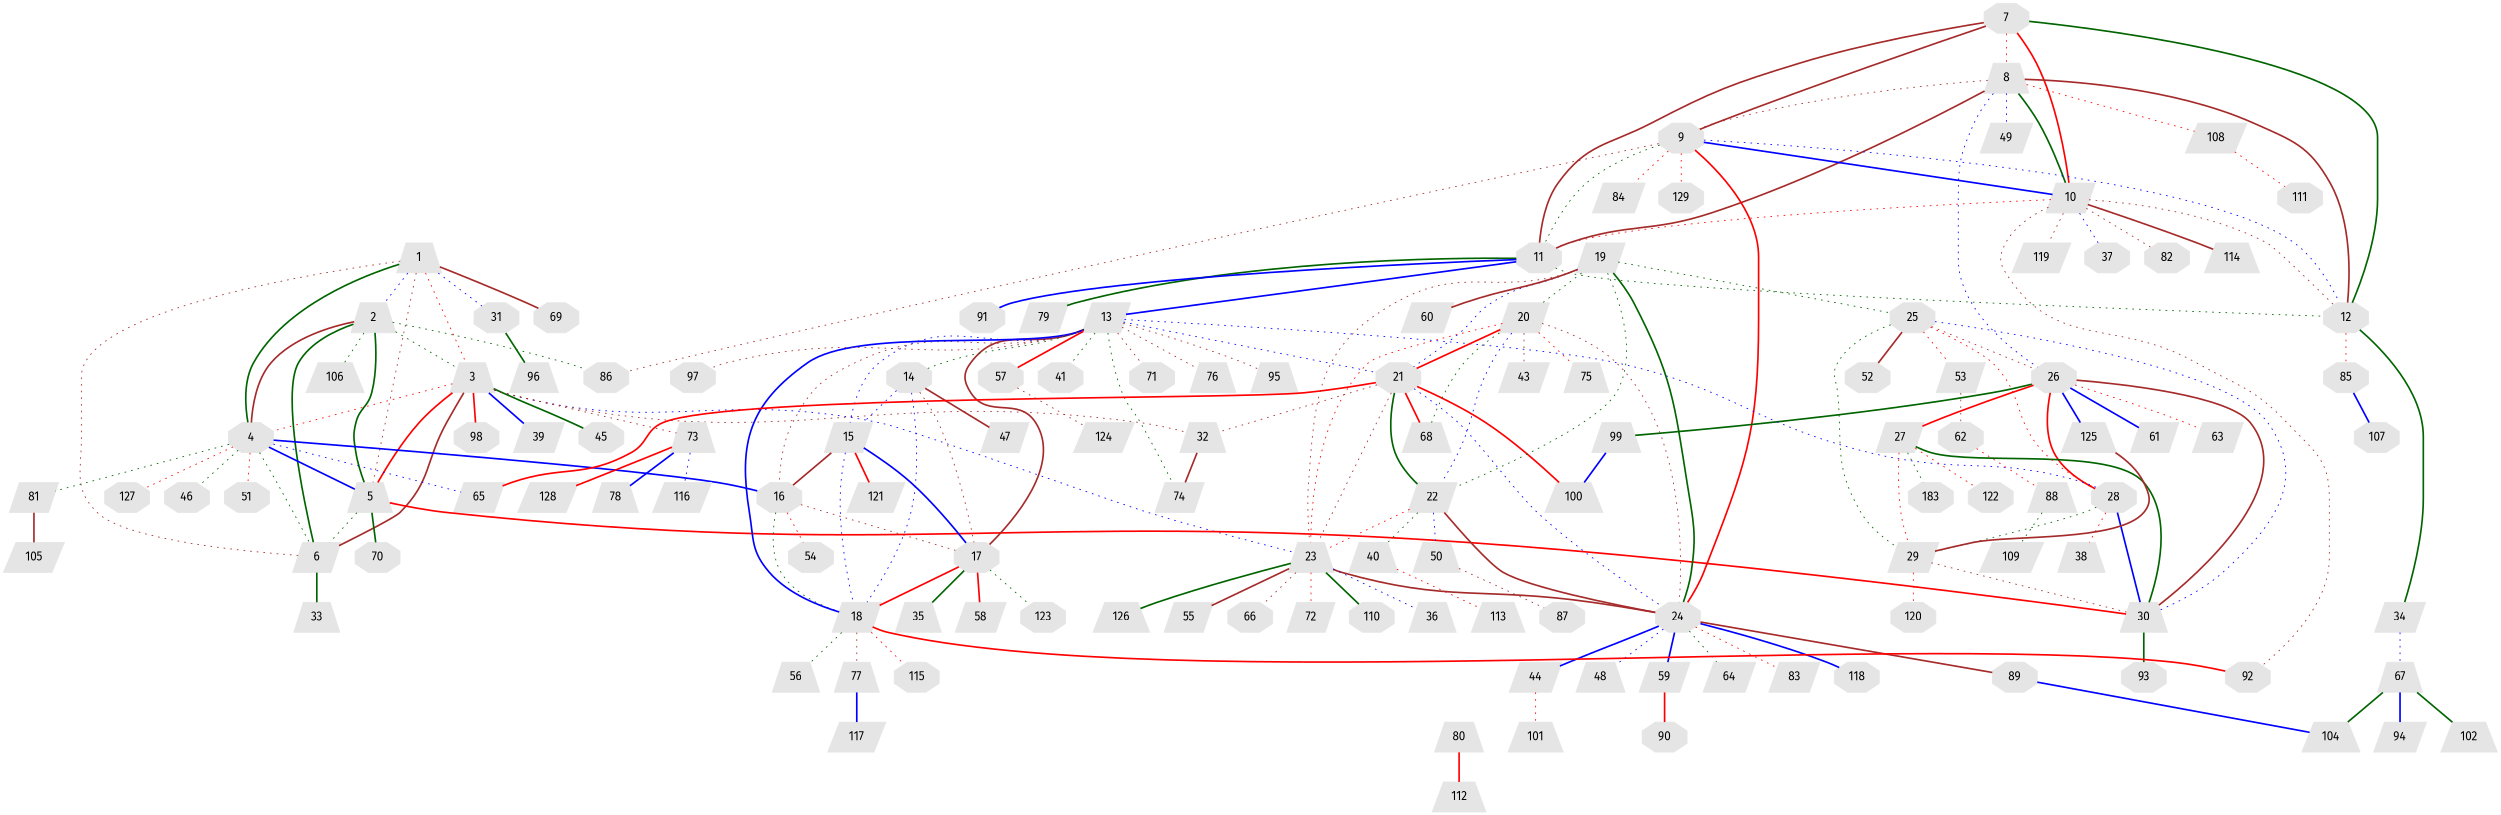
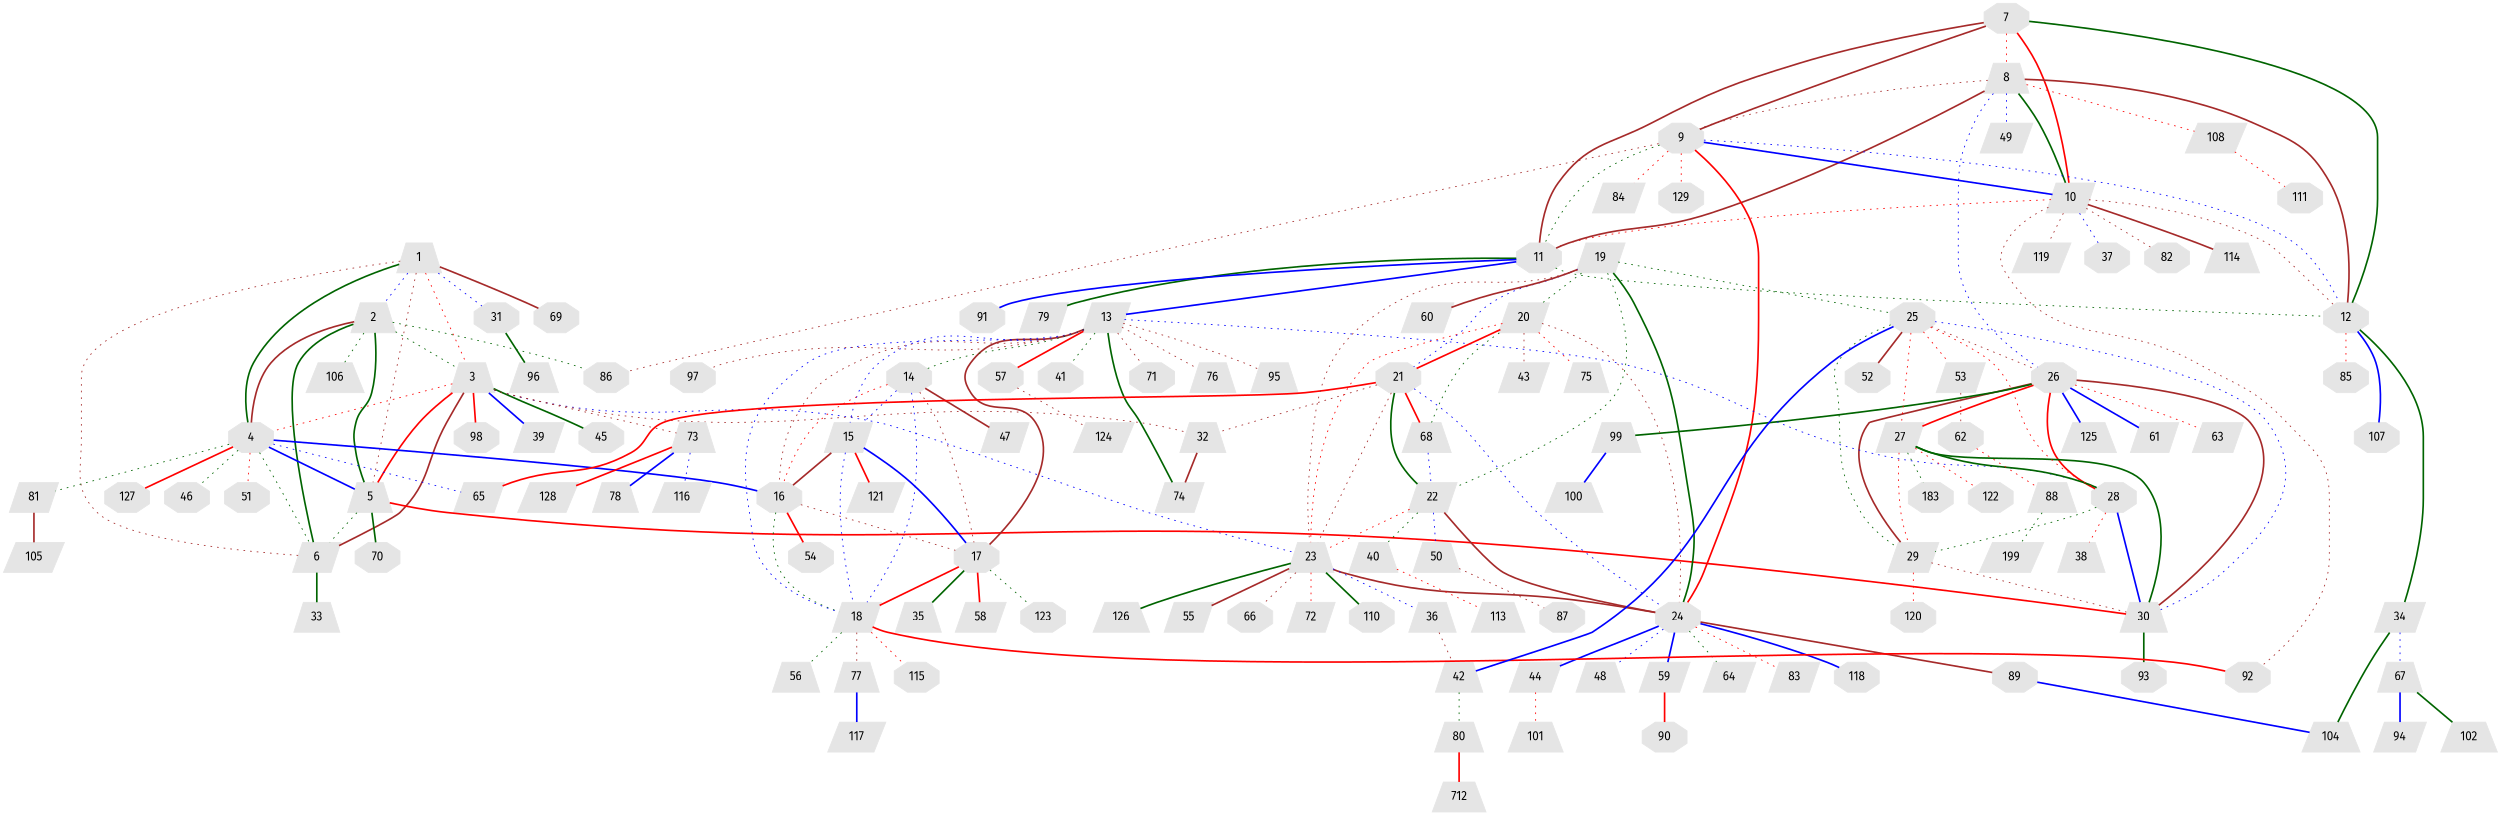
(1249, 347) -> none
(793, 374) -> (793, 374)
none -> (1906, 378)
(1474, 406) -> (1430, 468)
(2361, 408) -> (2379, 374)
(1132, 411) -> (1132, 411)
none -> (814, 427)
(1493, 427) -> none
(189, 467) -> (189, 467)
none -> (2006, 467)
(795, 528) -> (795, 528)
(2078, 534) -> (1886, 418)
(2011, 557) -> (2011, 557)
none -> (1459, 677)
(2365, 707) -> (2362, 676)
(1459, 797) -> (1459, 797)
